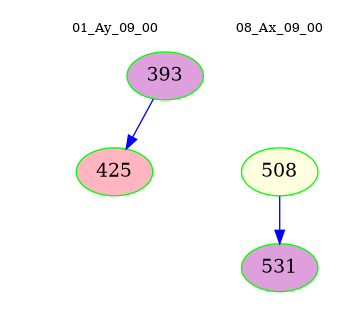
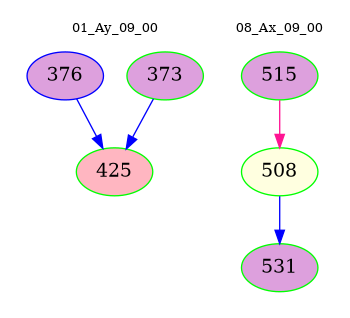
none -> (65, 76)
(165, 76) -> (165, 76)
none -> (280, 76)
